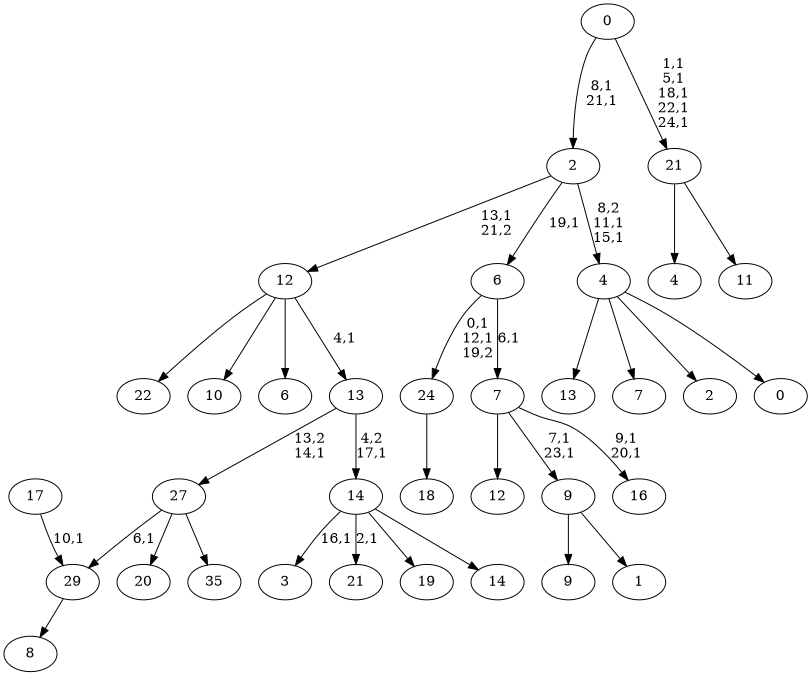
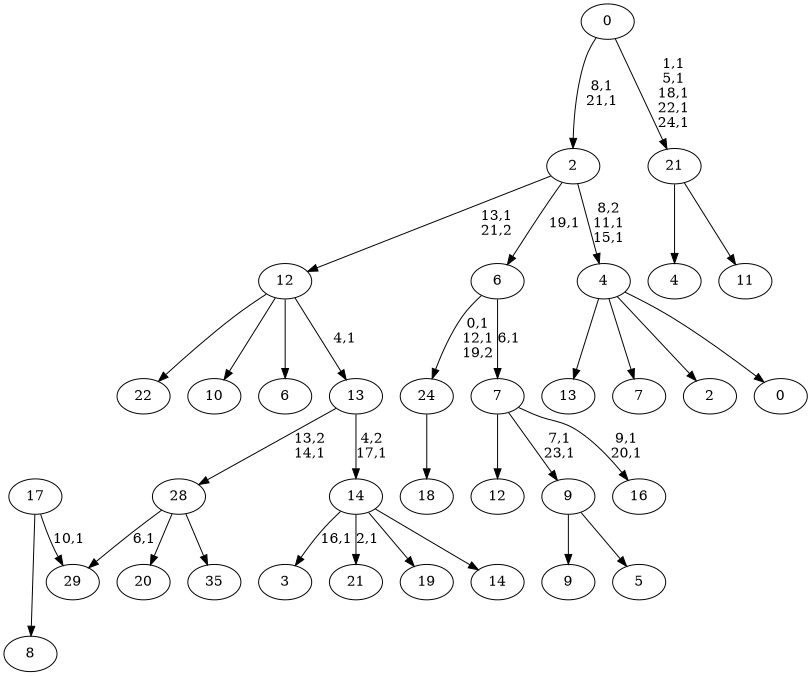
(179, 497) -> (179, 497)
(639, 582) -> (639, 582)
(54, 614) -> (33, 570)
